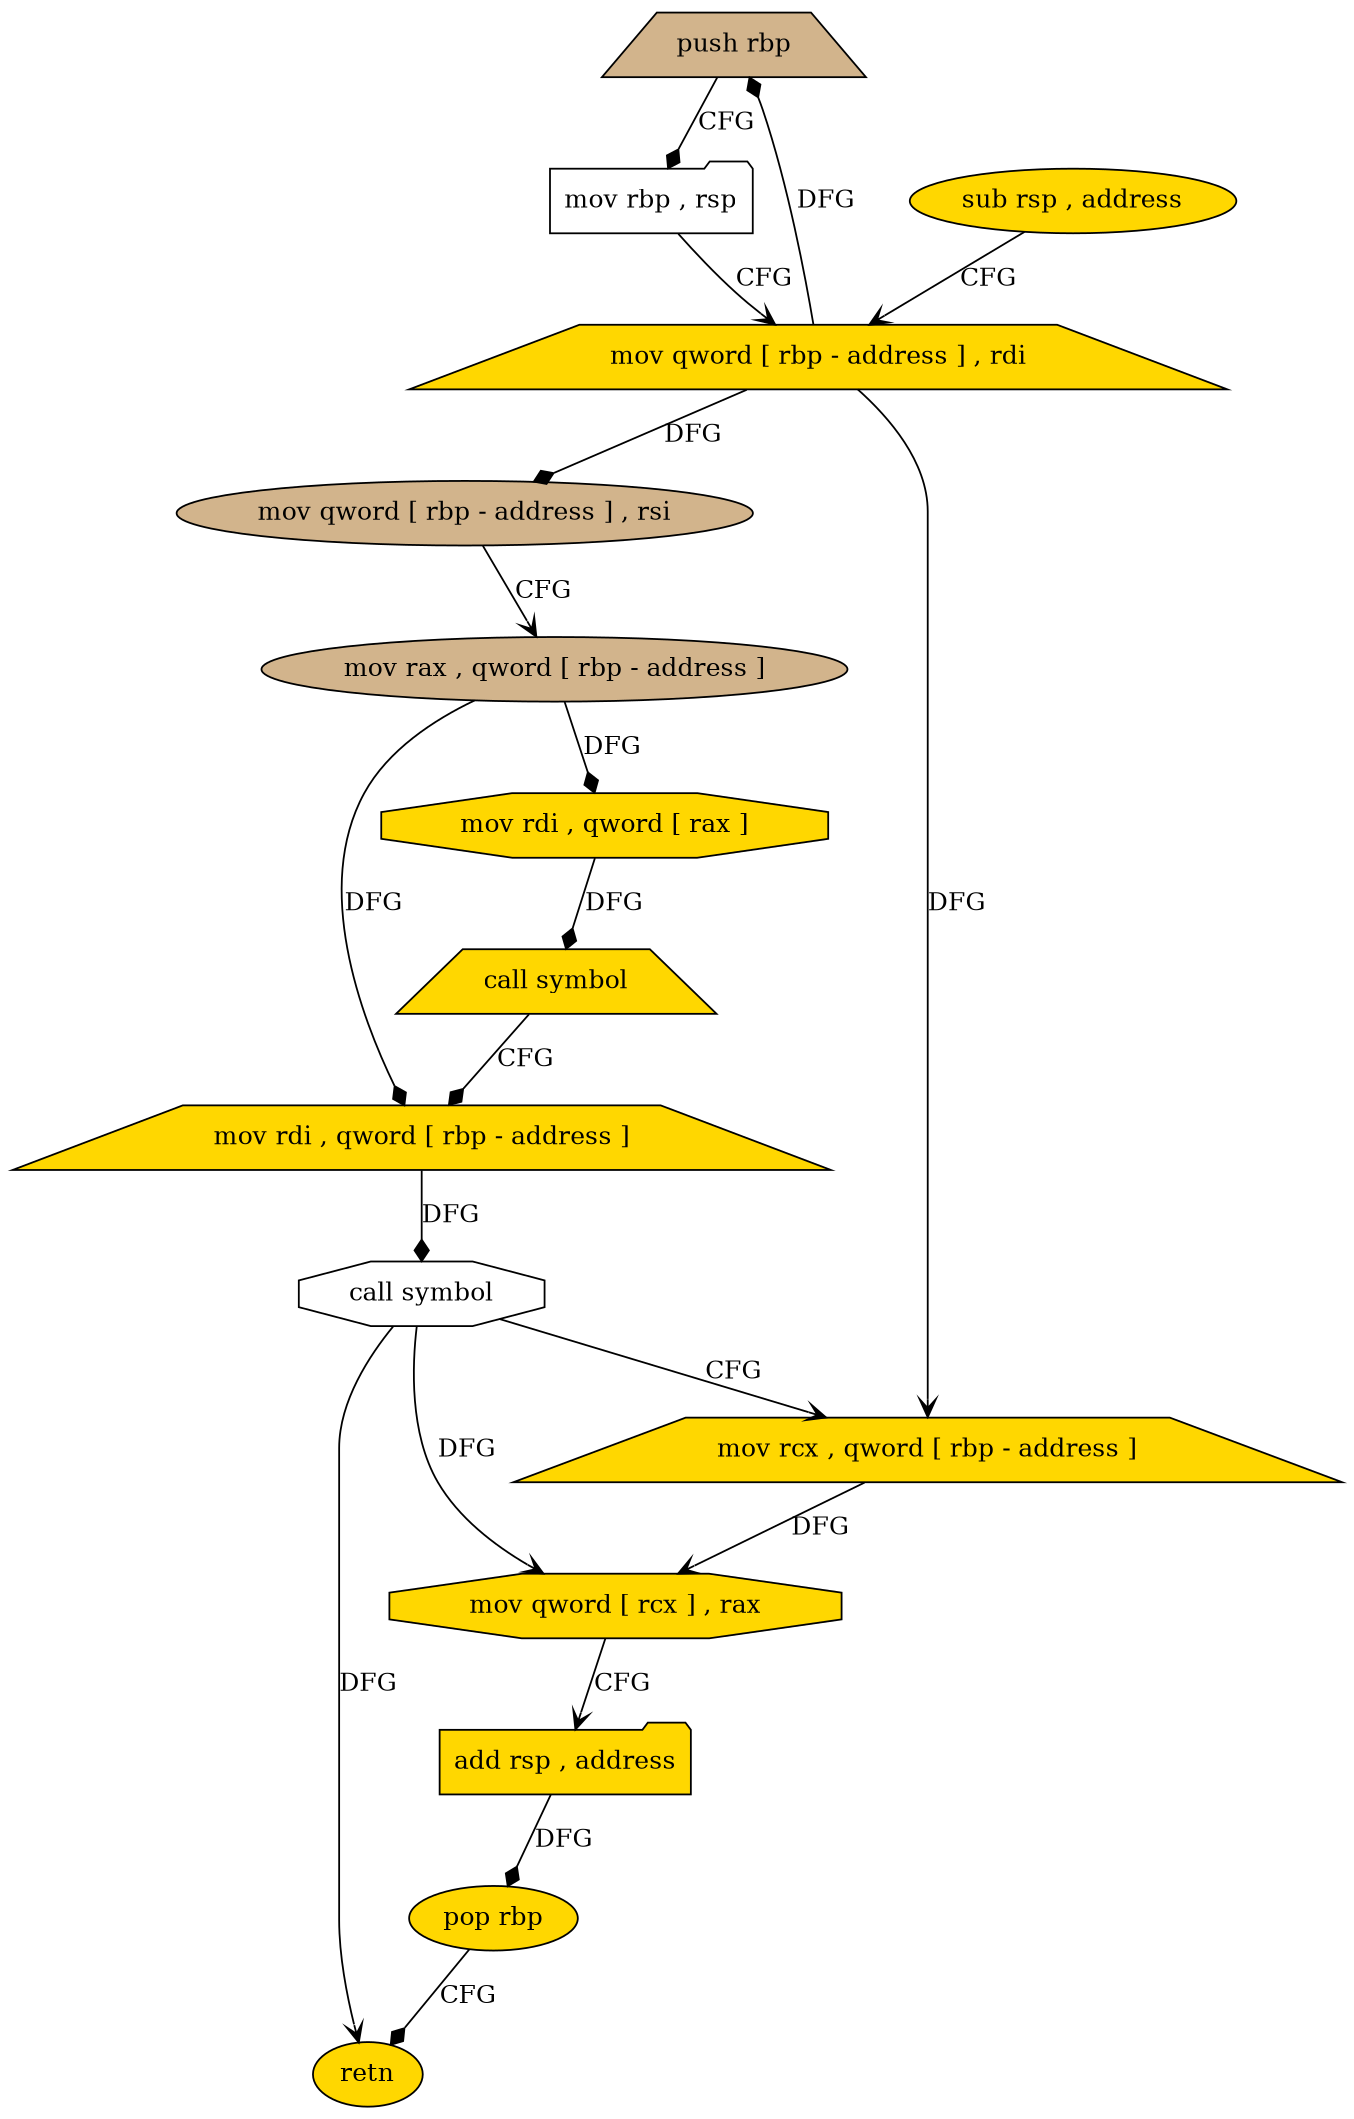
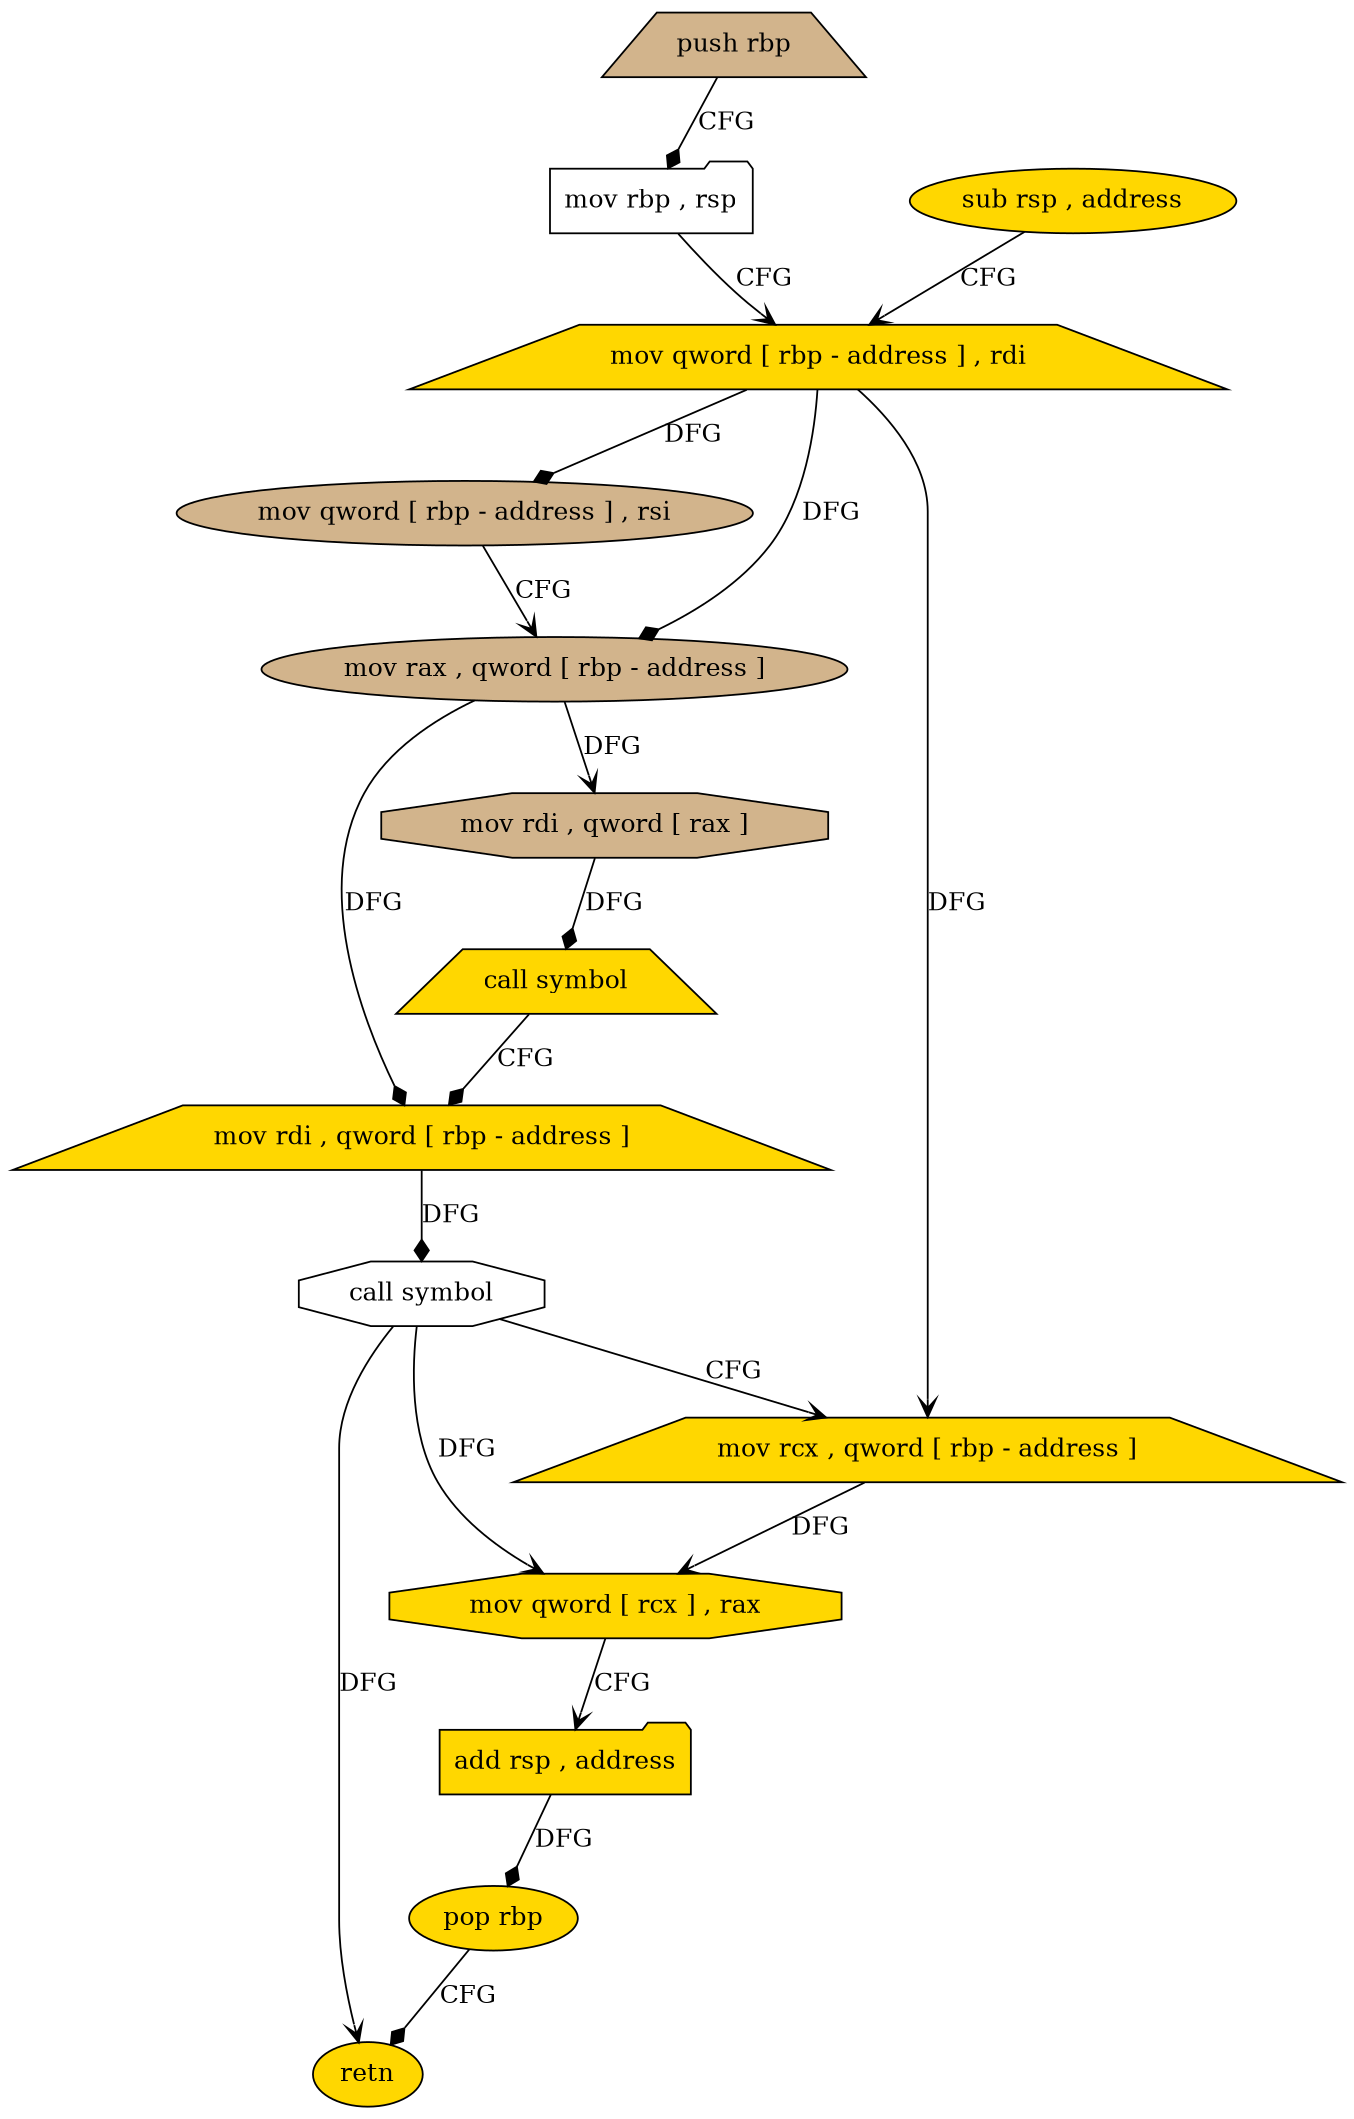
(790, 210) -> (777, 535)
(577, 739) -> (577, 739)
(605, 825) -> (605, 825)
